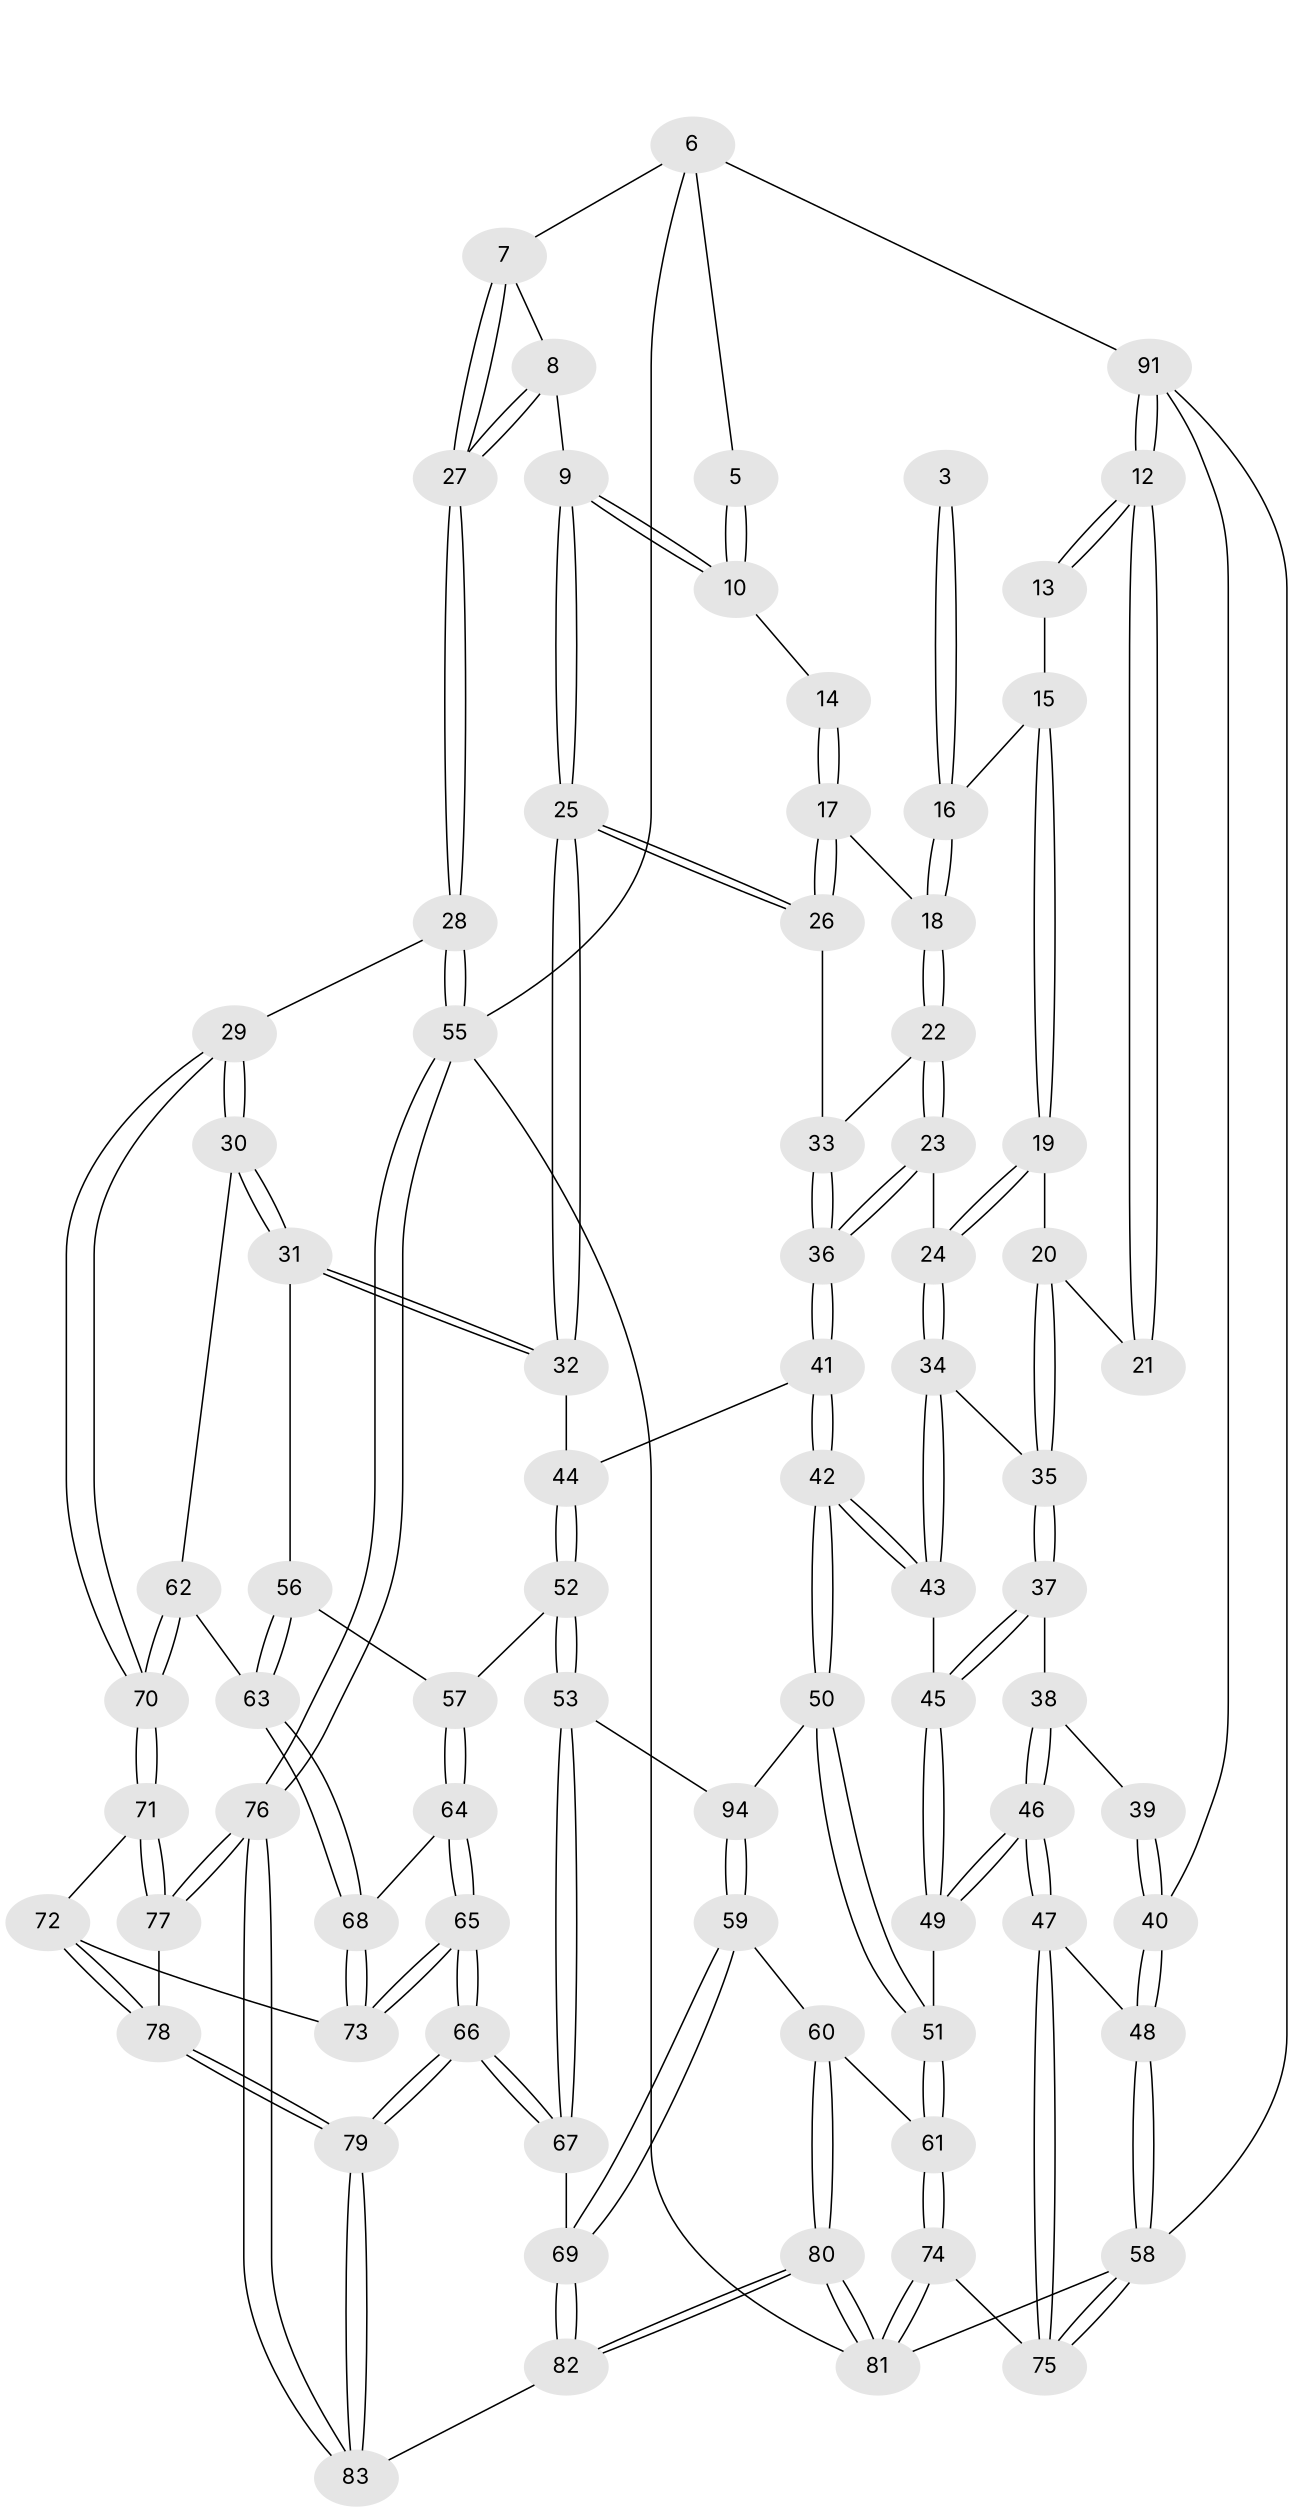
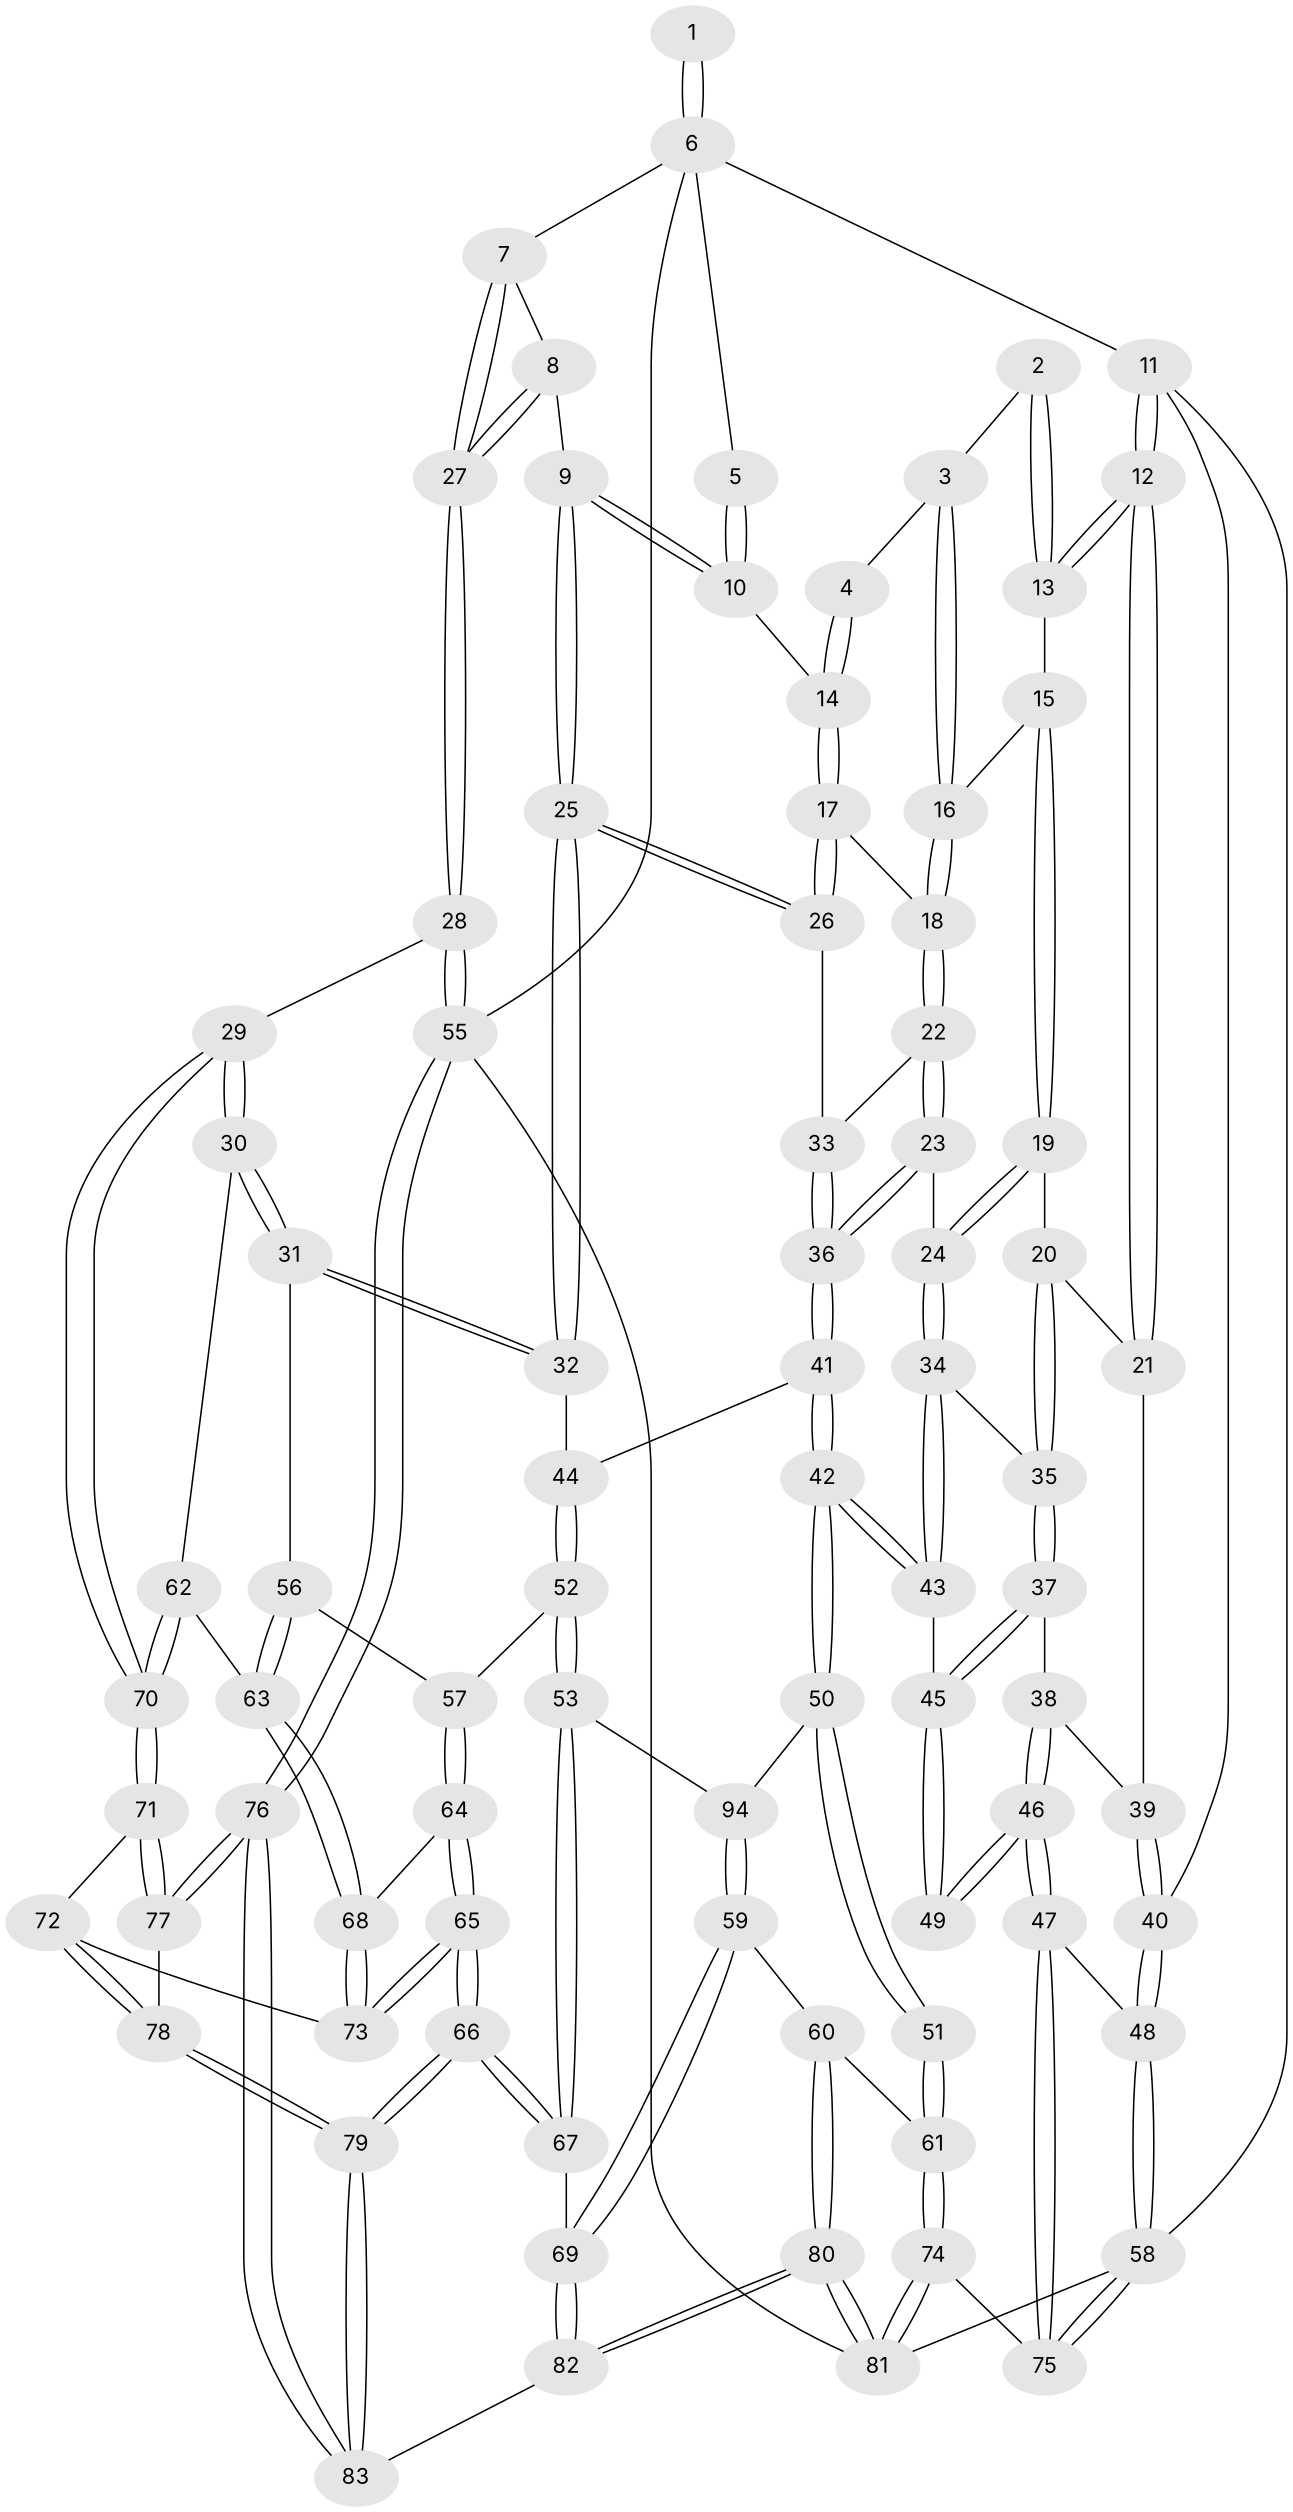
none -> (693, 34)
none -> (1038, 367)
(1150, 367) -> (1150, 367)
none -> (847, 589)
none -> (1143, 1589)
(934, 1978) -> none
